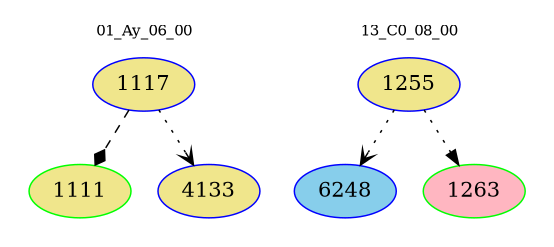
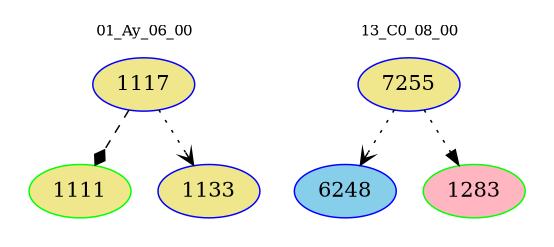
(409, 84) -> (409, 84)
(209, 191) -> (209, 191)
(474, 191) -> (474, 191)
